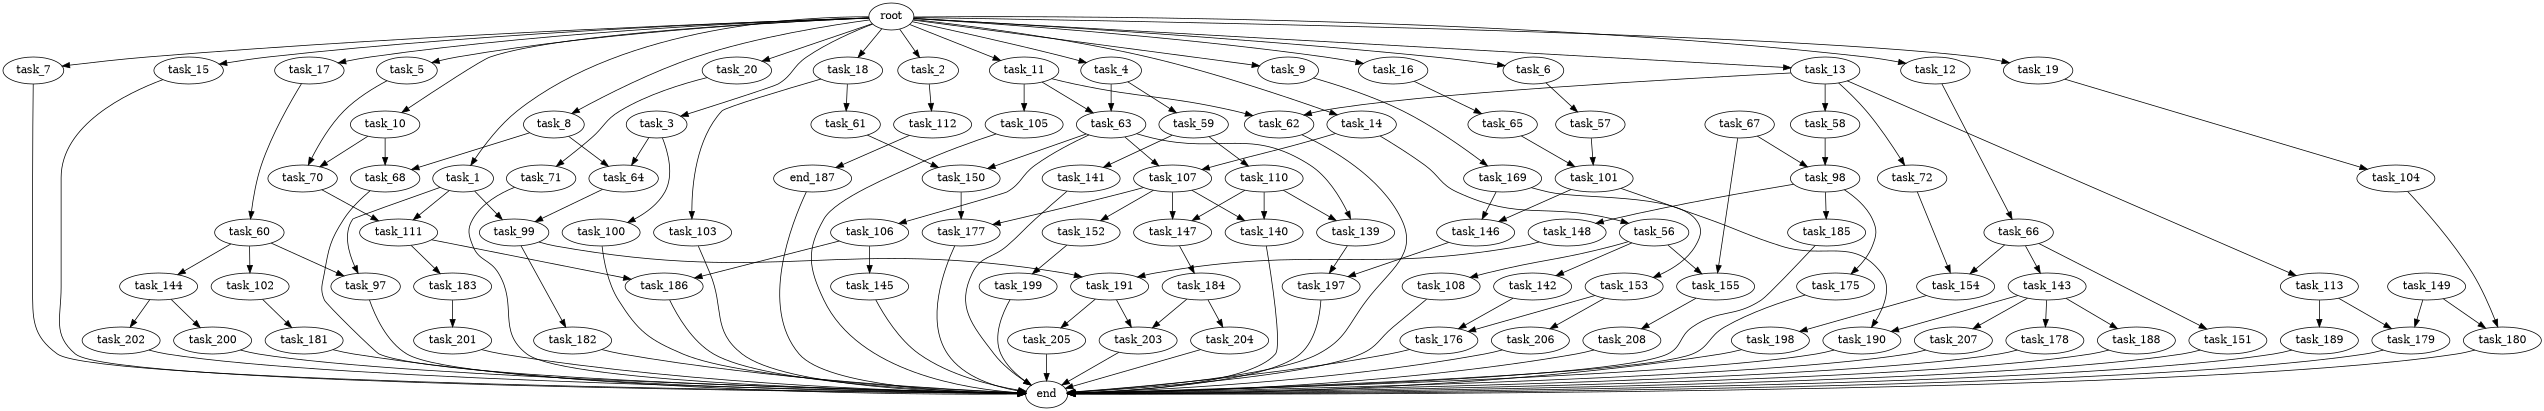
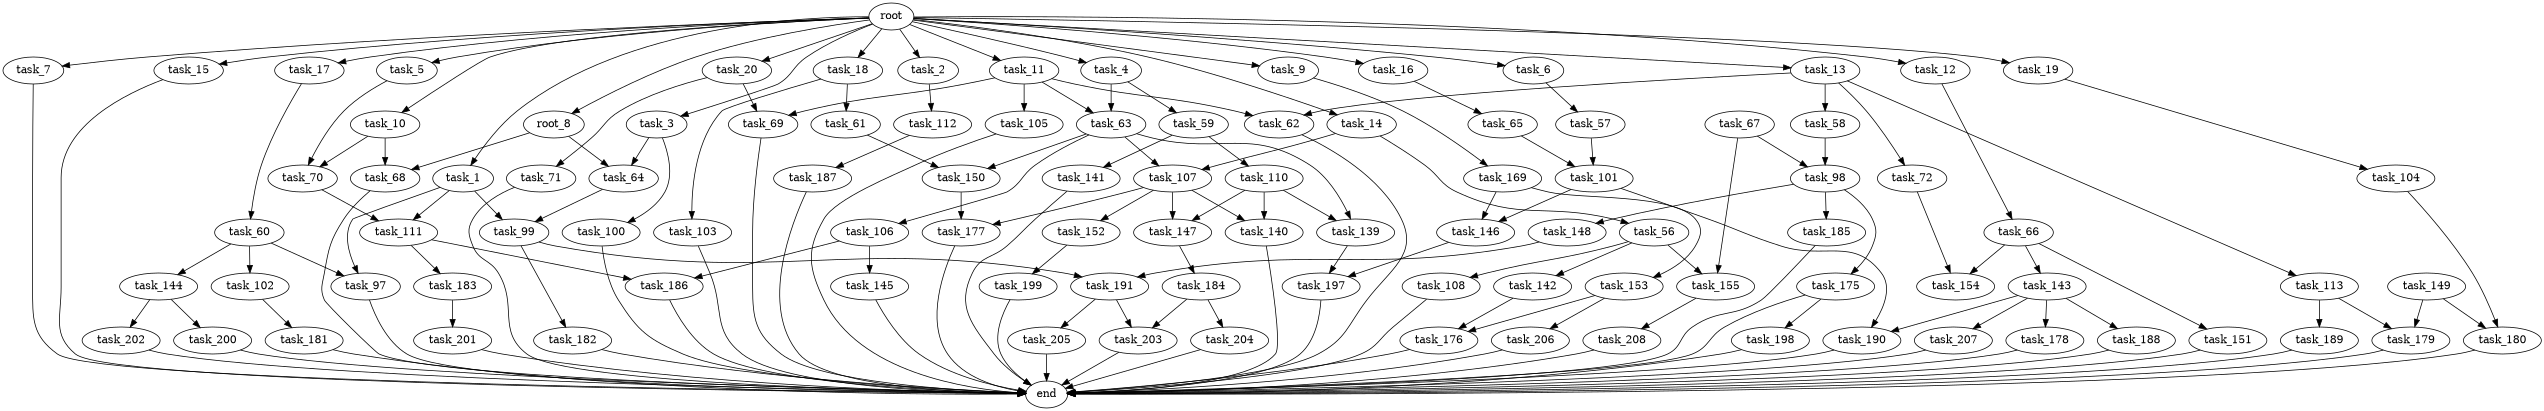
(554, 124) -> (554, 124)
none -> (763, 124)
(813, 178) -> (813, 178)
(1867, 312) -> (1806, 311)
